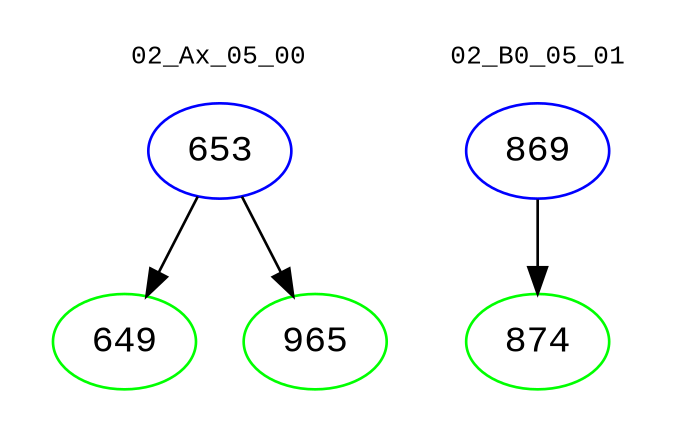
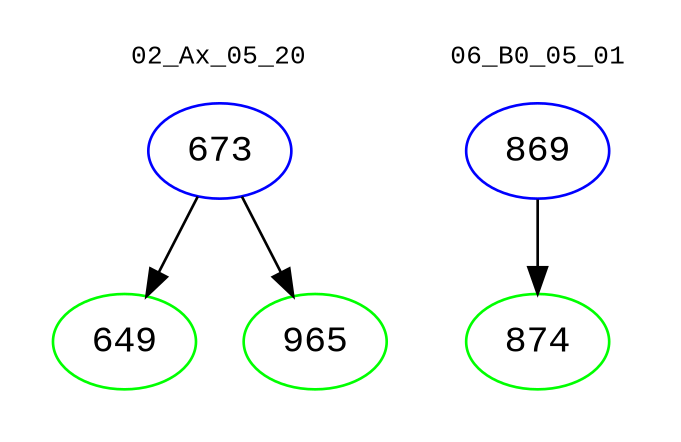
(220, 57) -> (220, 57)
(539, 57) -> (539, 57)
(220, 151) -> (220, 151)
